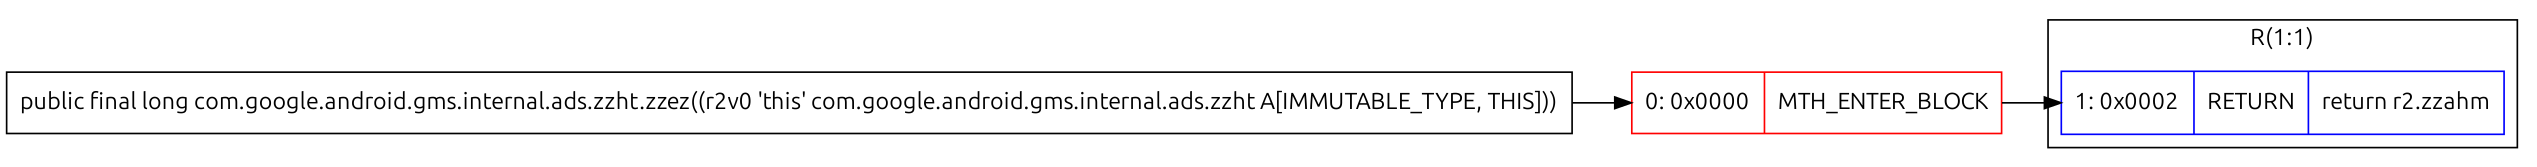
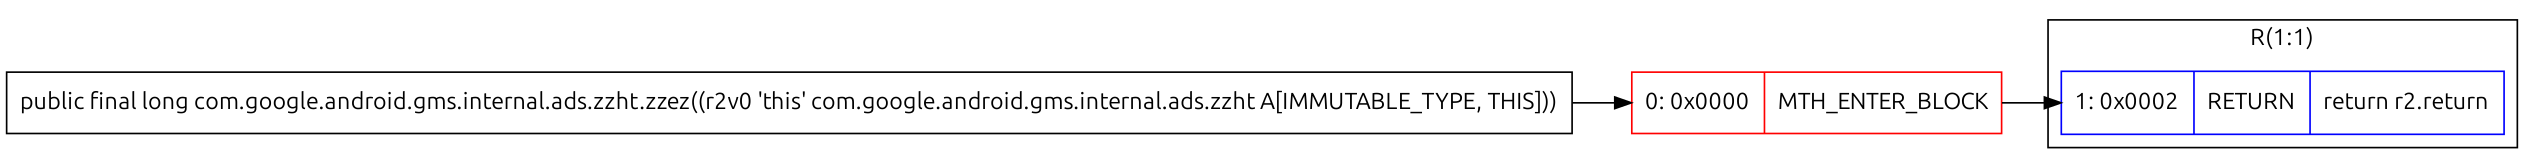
(2406, 102) -> (2406, 102)
